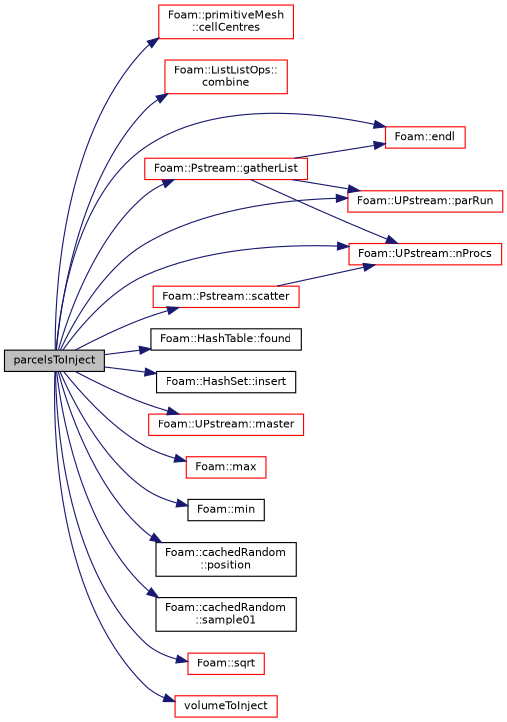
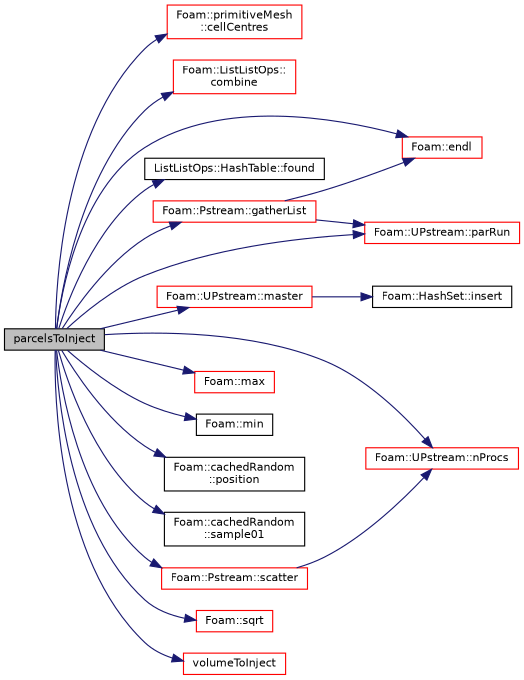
(319, 210) -> none
(226, 339) -> (235, 169)
(125, 369) -> (336, 297)
